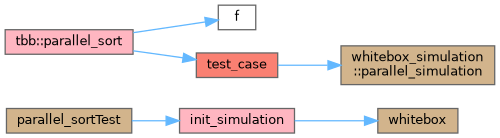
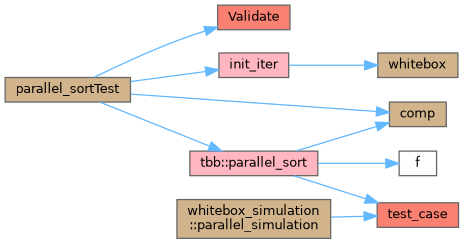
none -> (254, 17)
(303, 65) -> (347, 217)
none -> (418, 114)
(237, 121) -> (254, 65)
none -> (155, 124)
